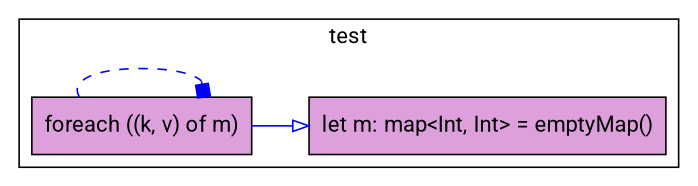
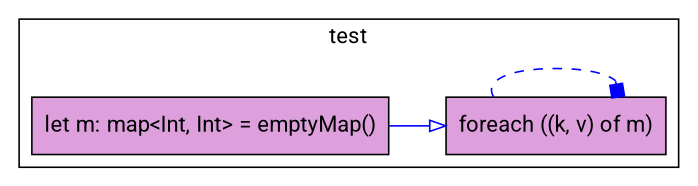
(272, 126) -> (409, 126)
